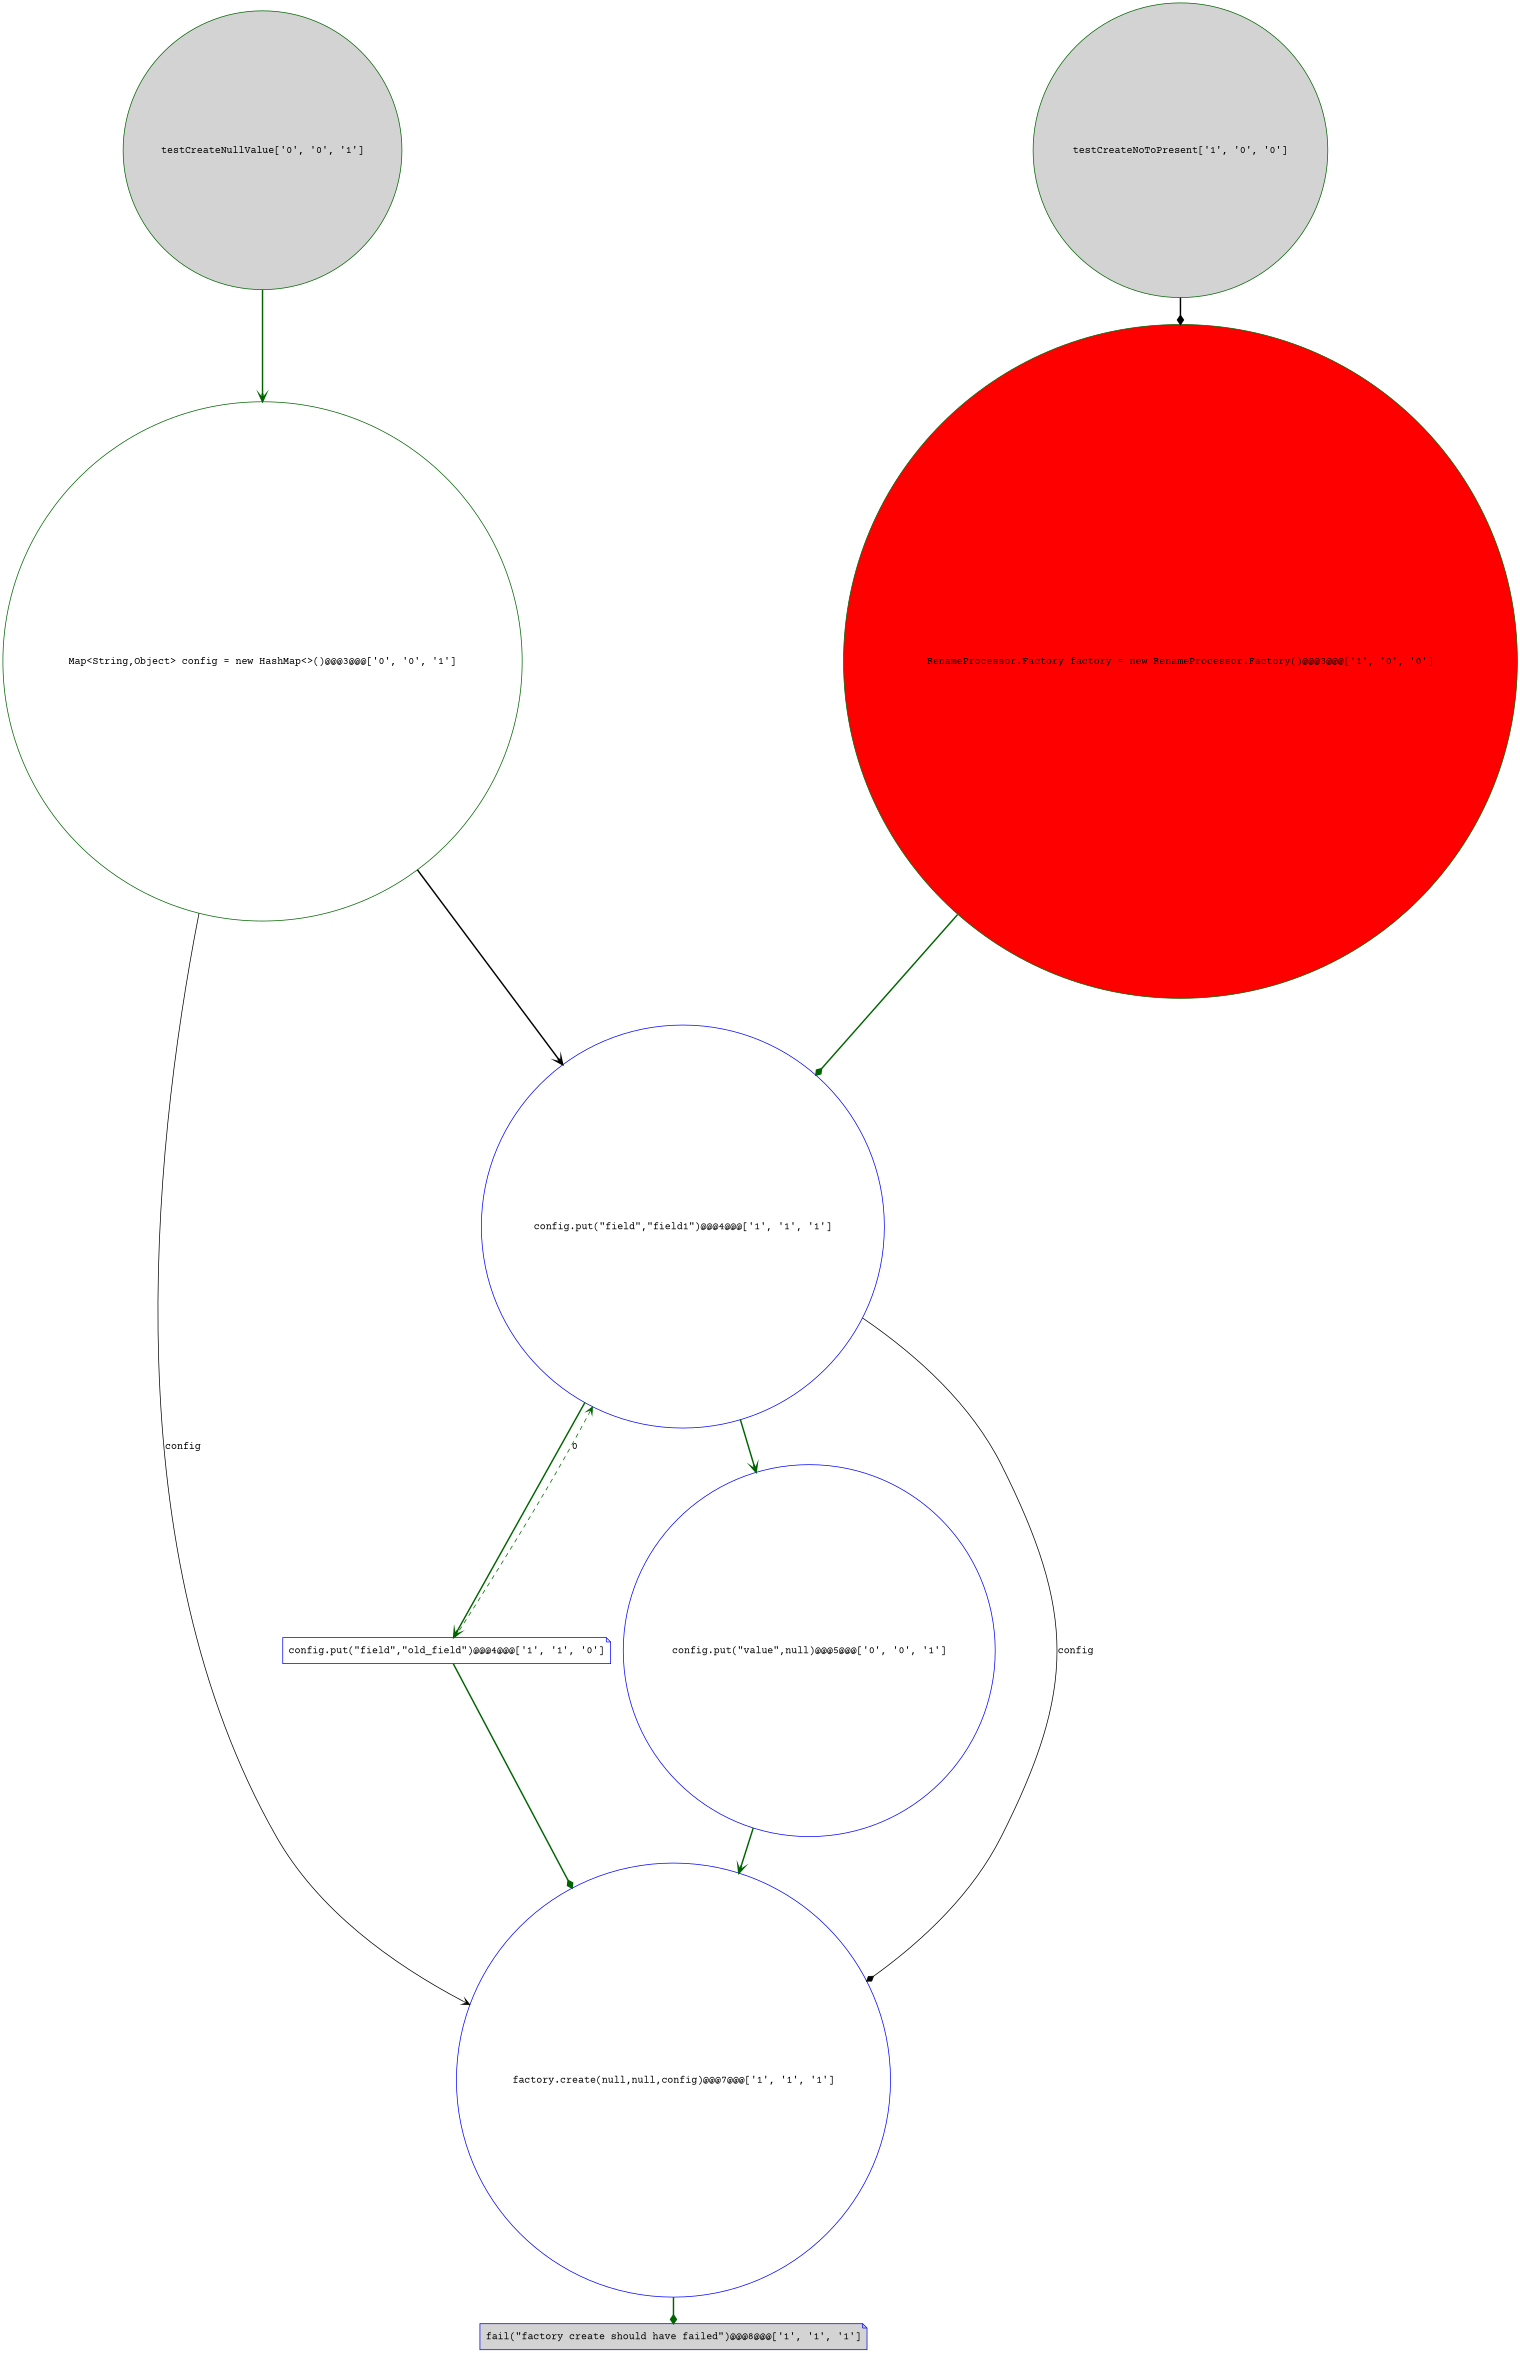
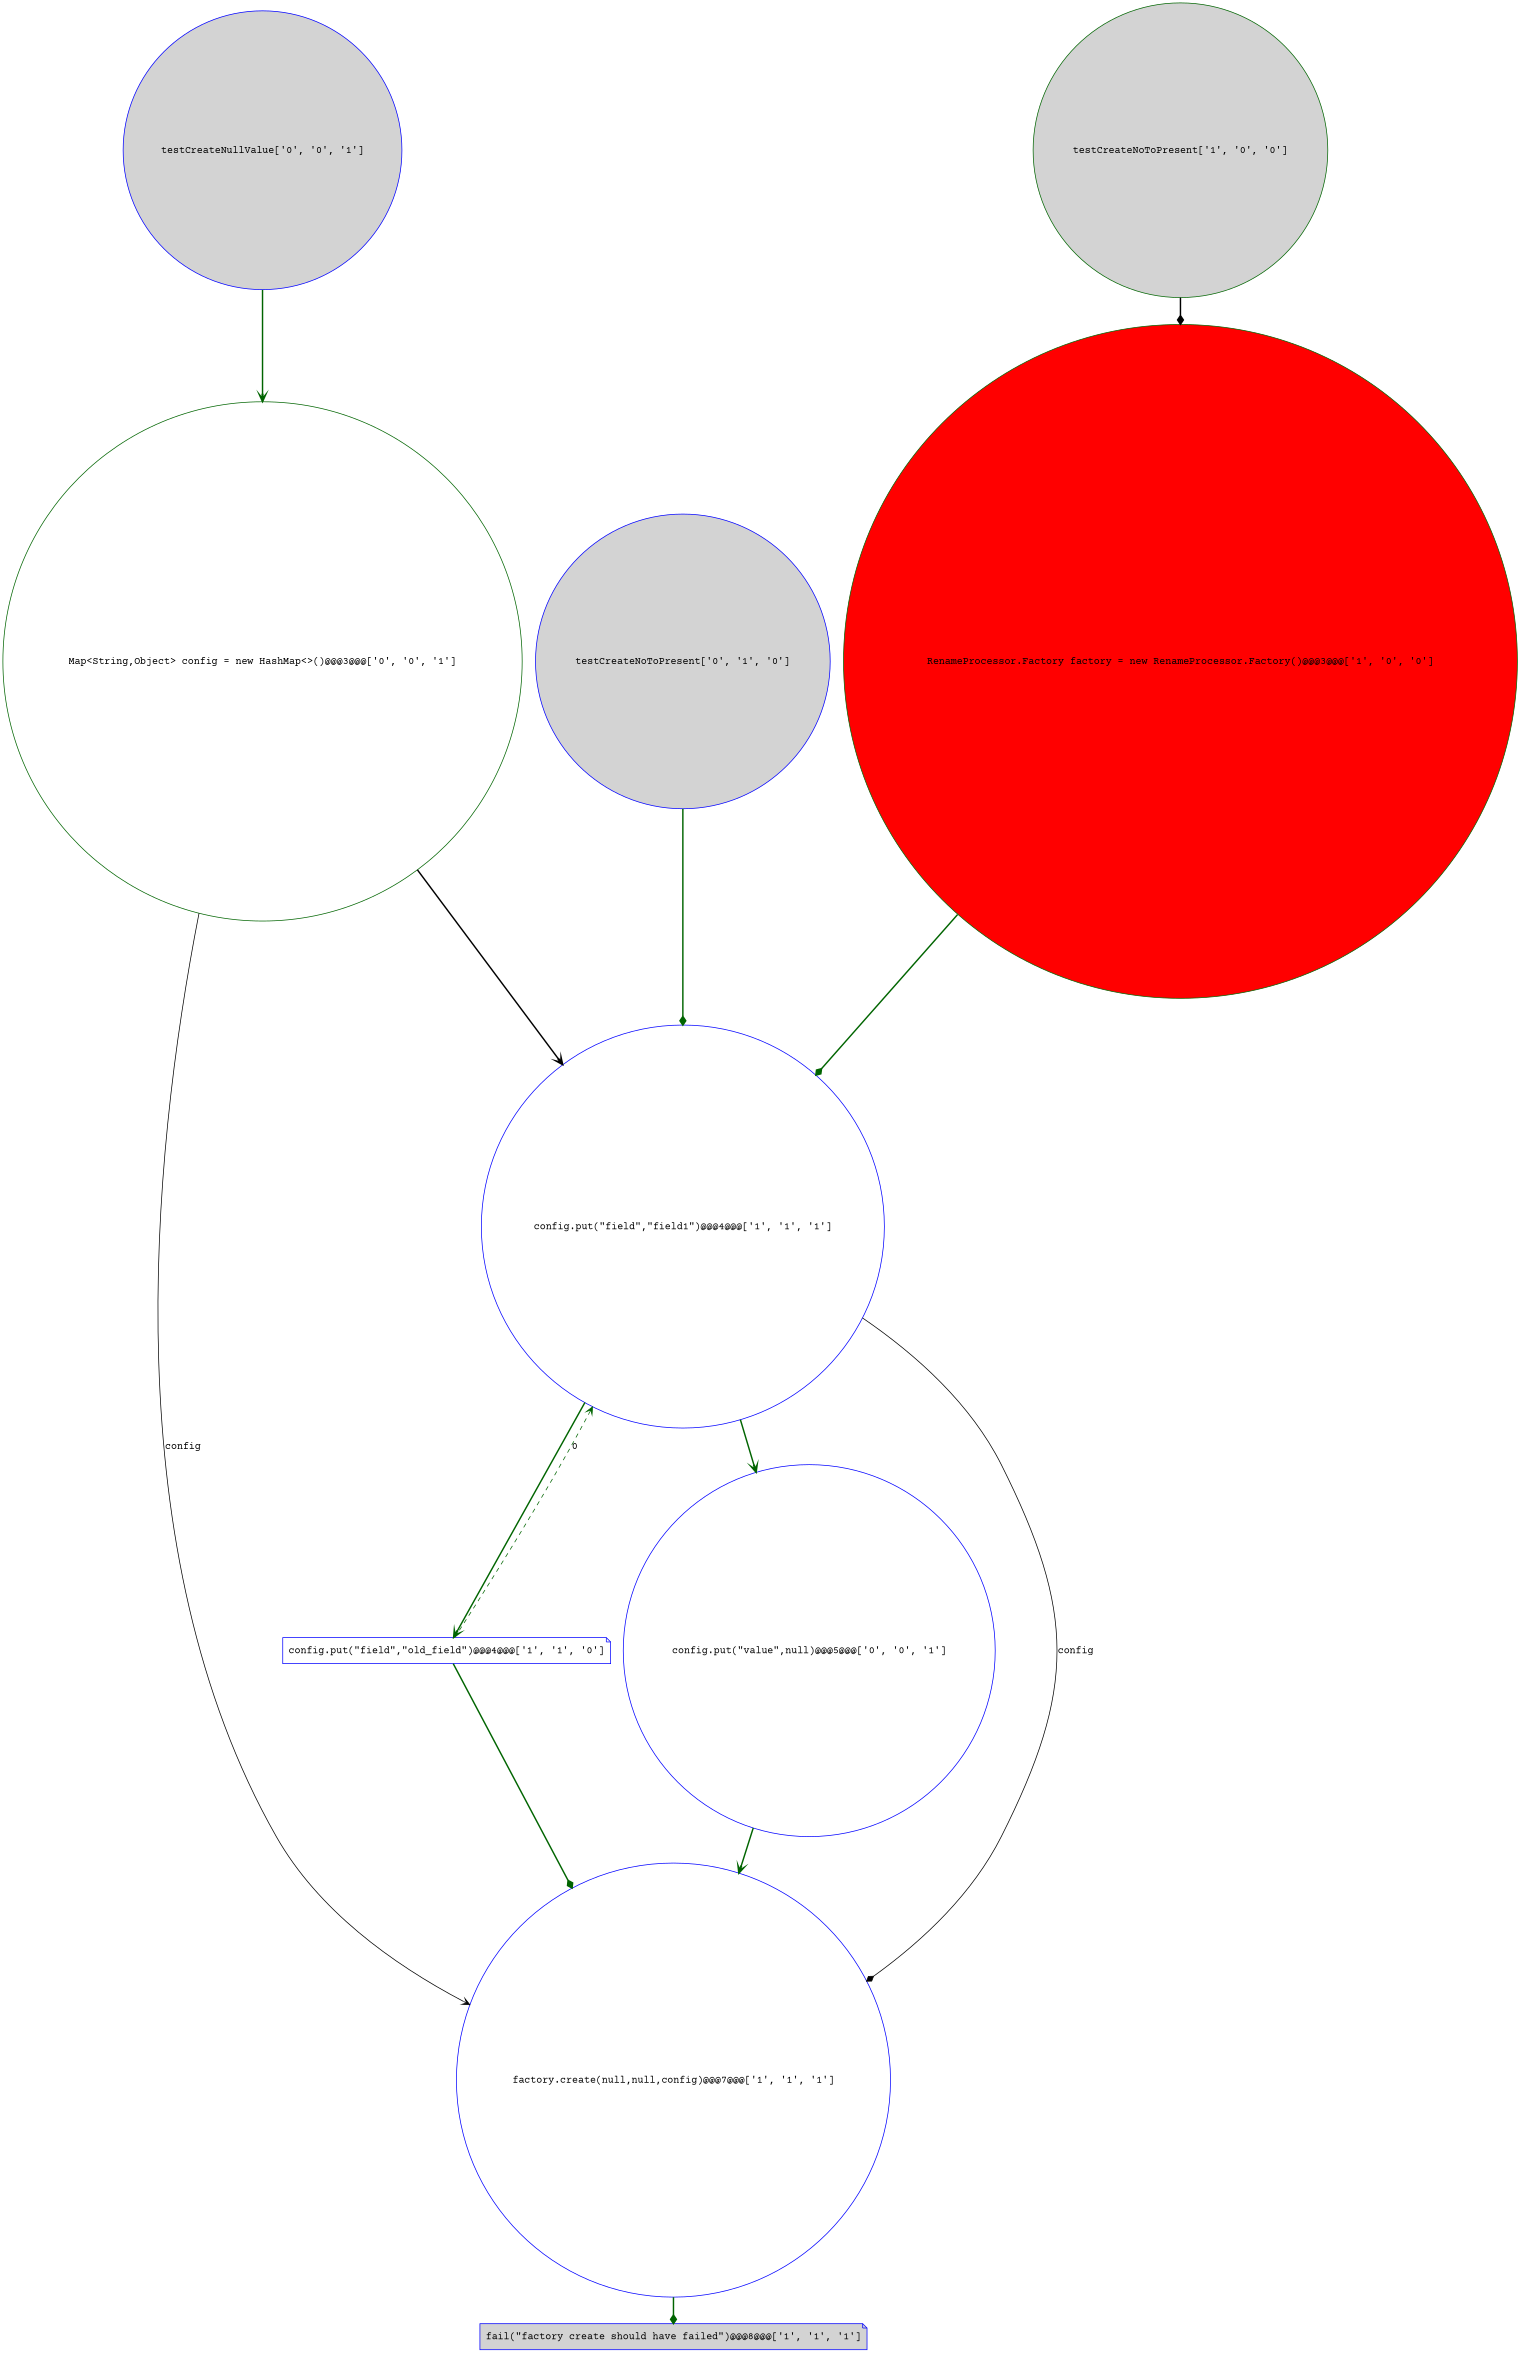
(263, 150) -> (263, 150)
none -> (683, 661)
